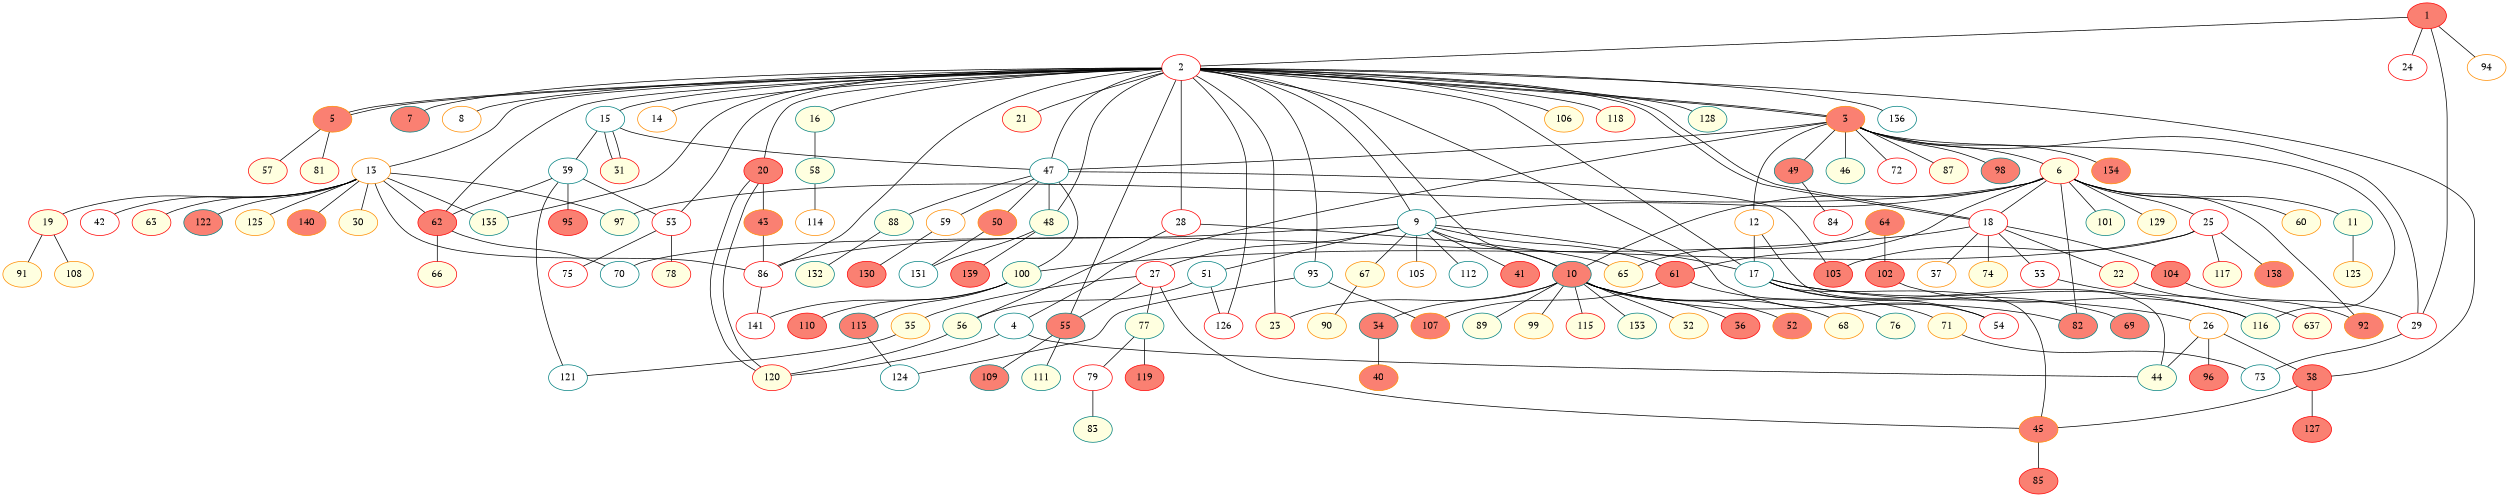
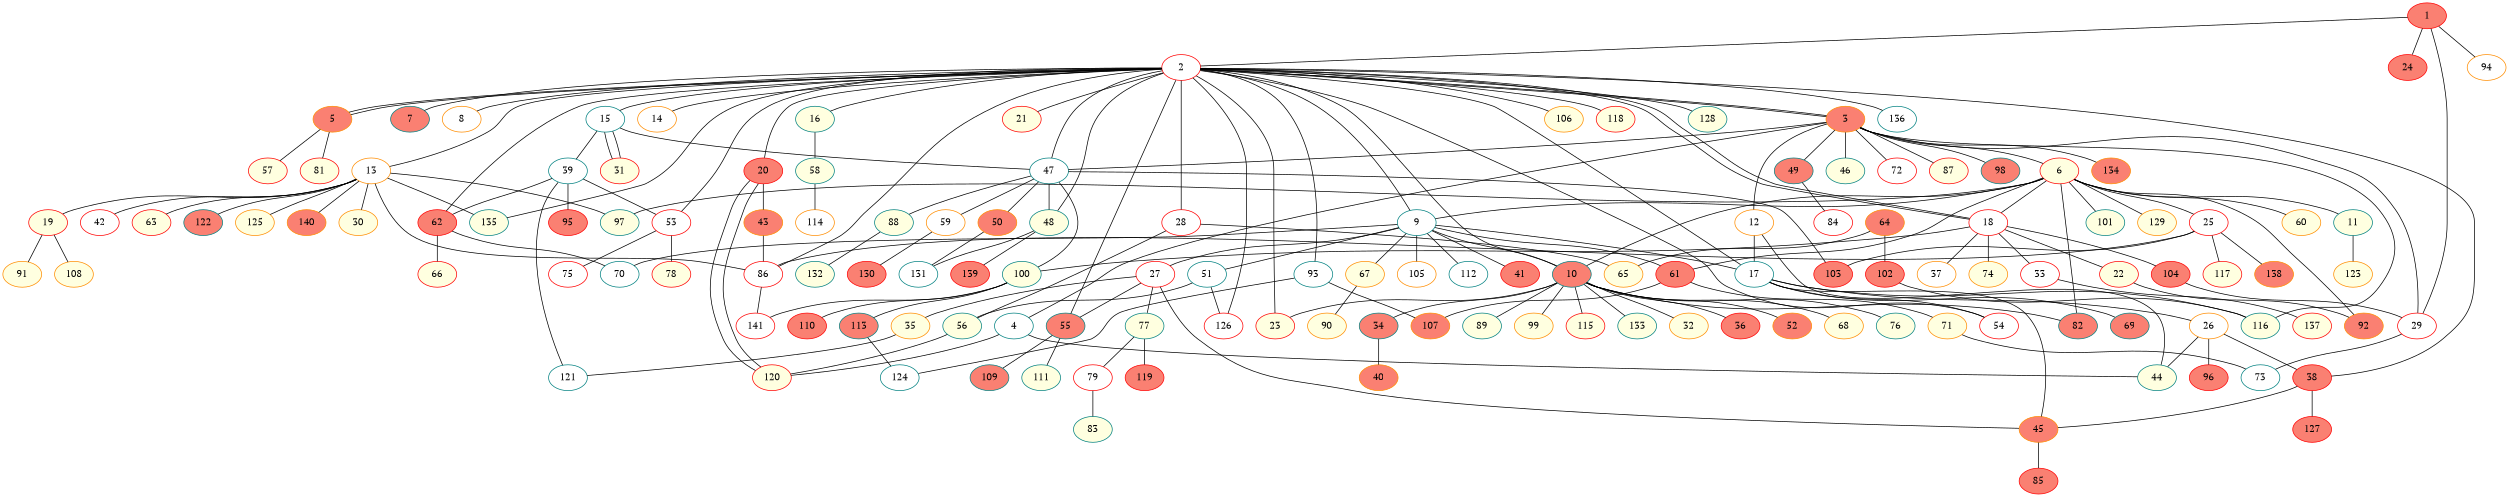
(2408, 67) -> (2408, 67)
(404, 197) -> none
(2312, 326) -> (2312, 326)
